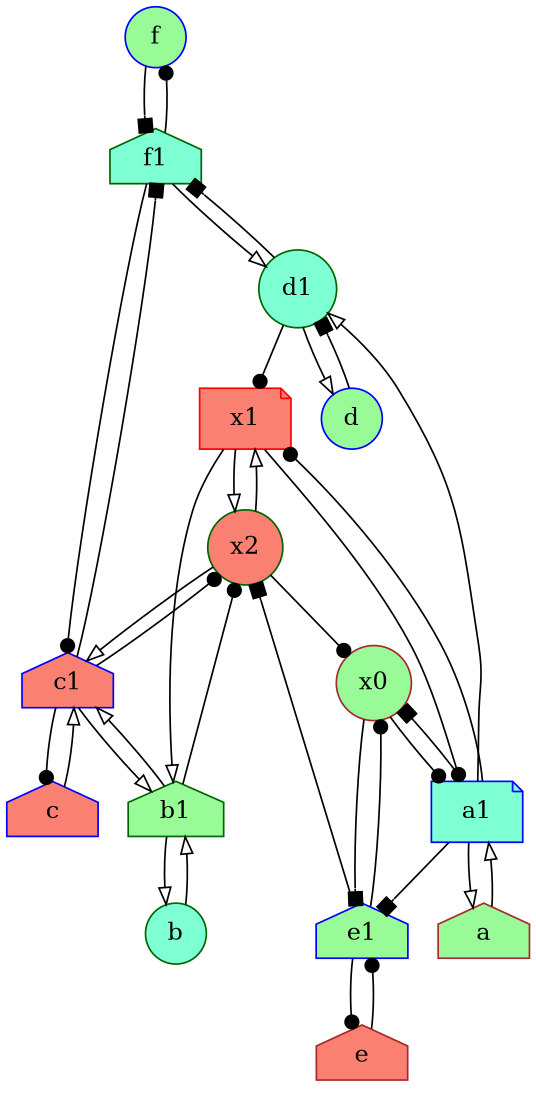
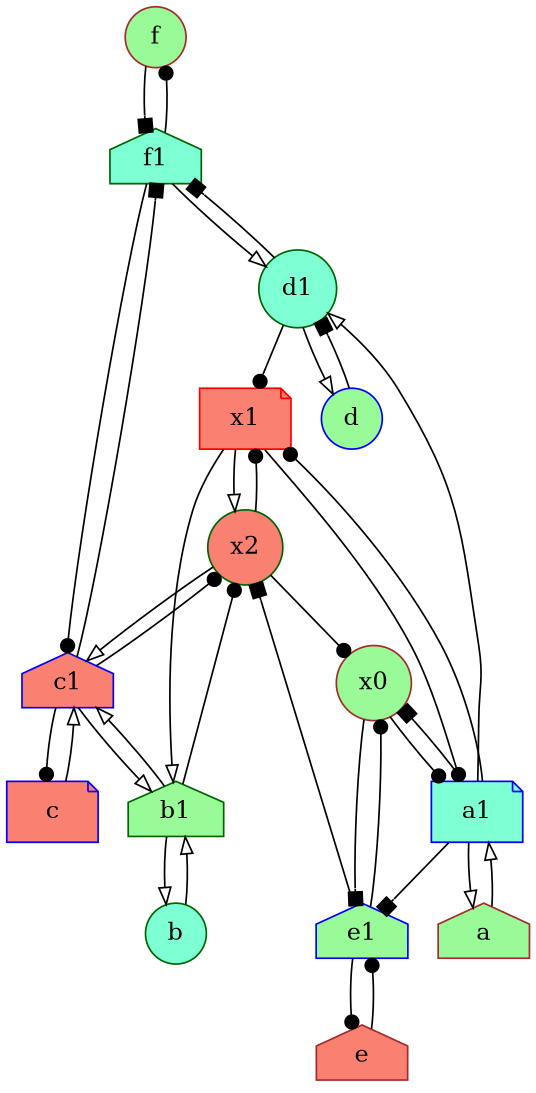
(156, 37) -> (156, 37)
(257, 489) -> (257, 487)
(52, 812) -> (52, 812)
